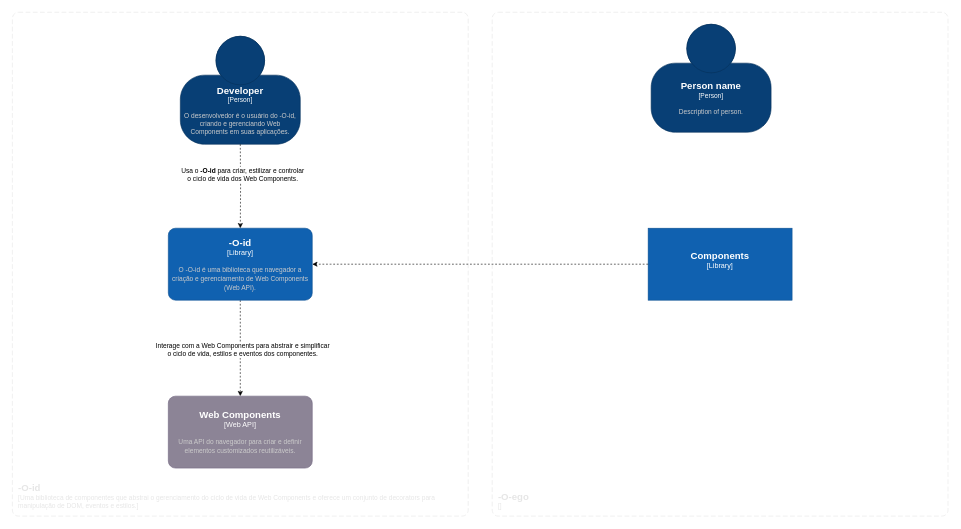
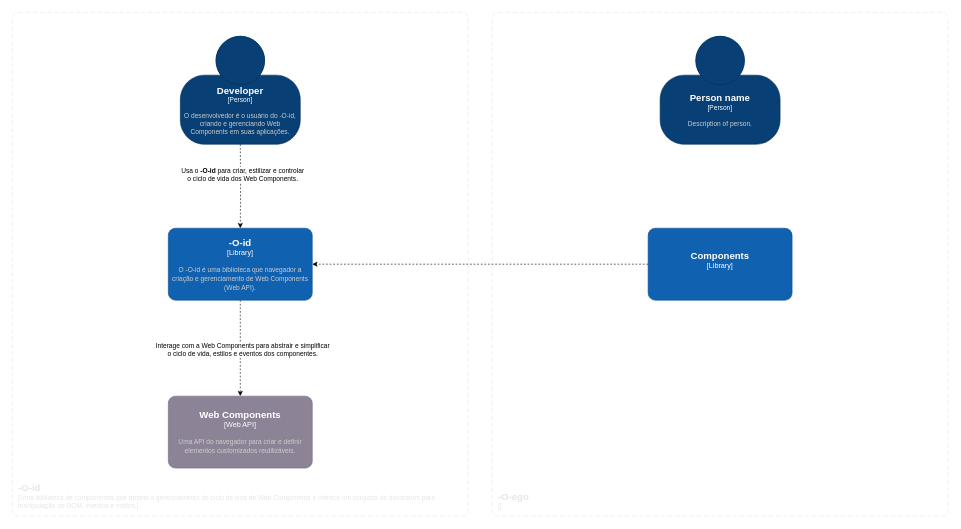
(711, 78) -> (720, 90)
(720, 264) -> (720, 264)
